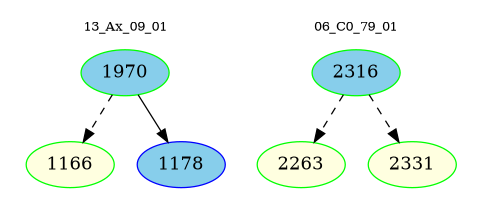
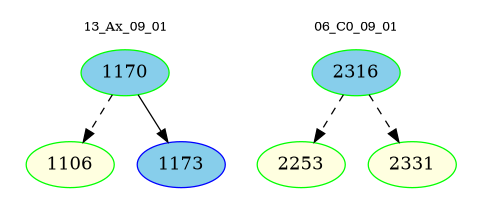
(356, 27) -> (356, 27)
(125, 73) -> (125, 73)
(70, 165) -> (70, 165)
(181, 165) -> (181, 165)
(301, 165) -> (301, 165)
